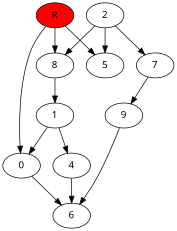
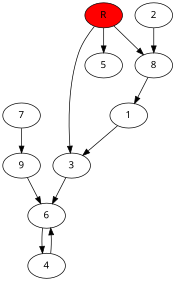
(105, 37) -> none
(128, 38) -> none
(62, 137) -> (42, 237)
(22, 166) -> (72, 166)
